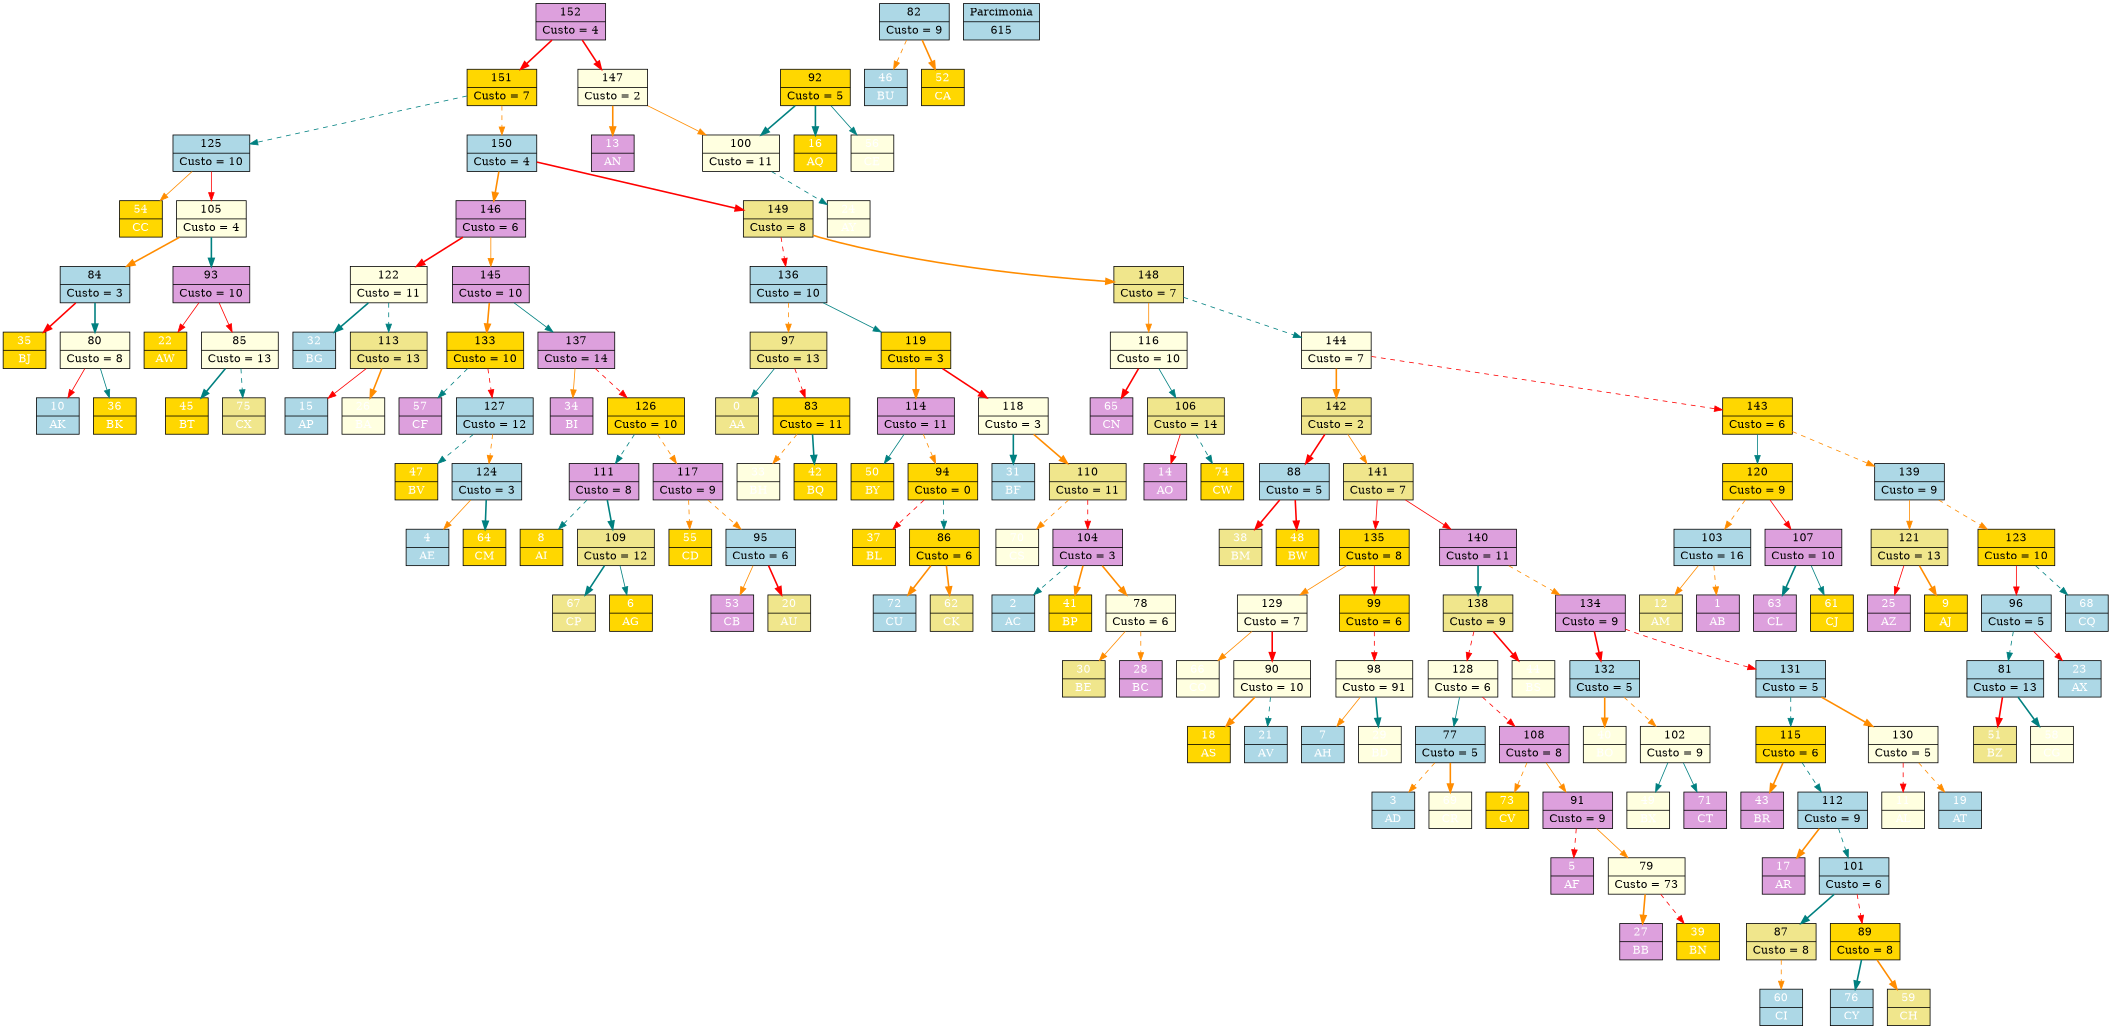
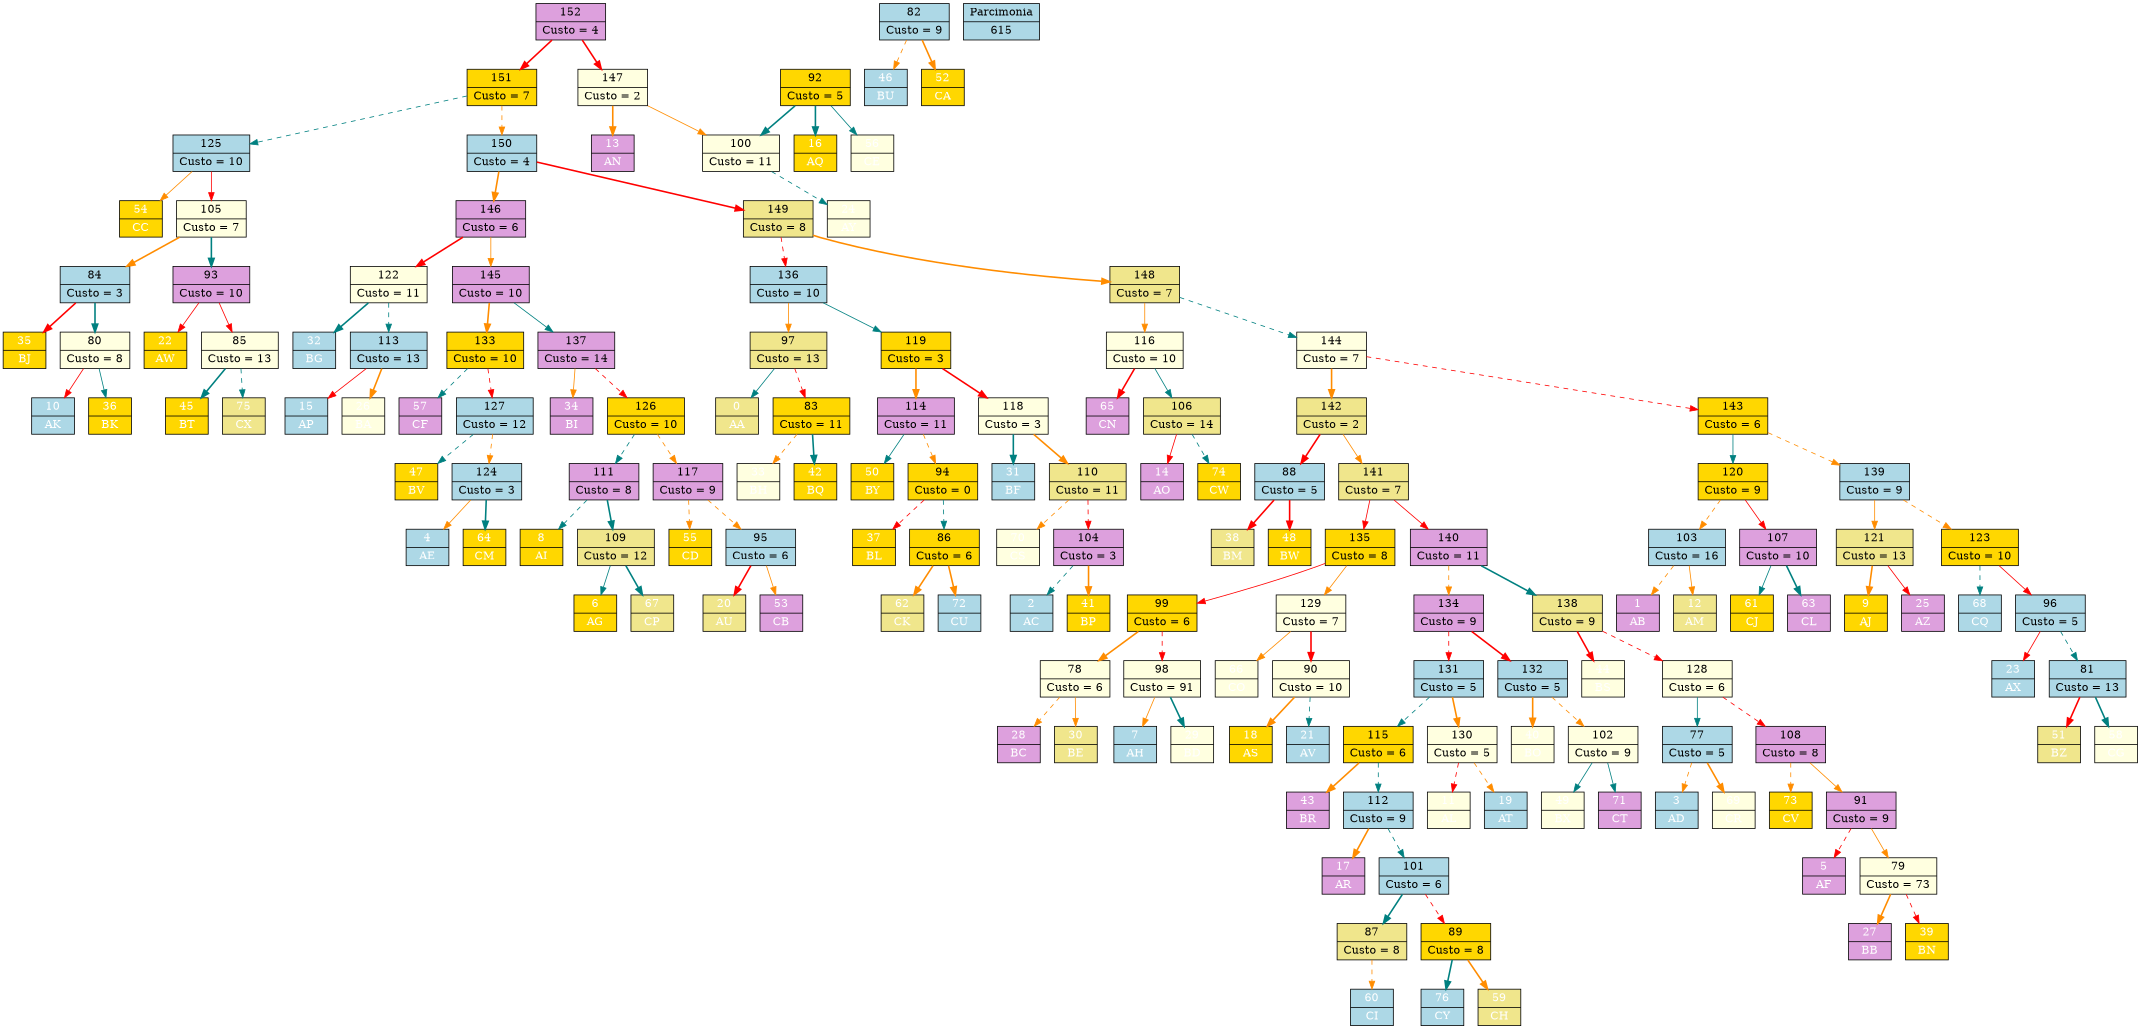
(211, 228) -> (211, 228)
(788, 313) -> (788, 313)
(389, 350) -> (389, 350)
(1112, 577) -> (1122, 644)
